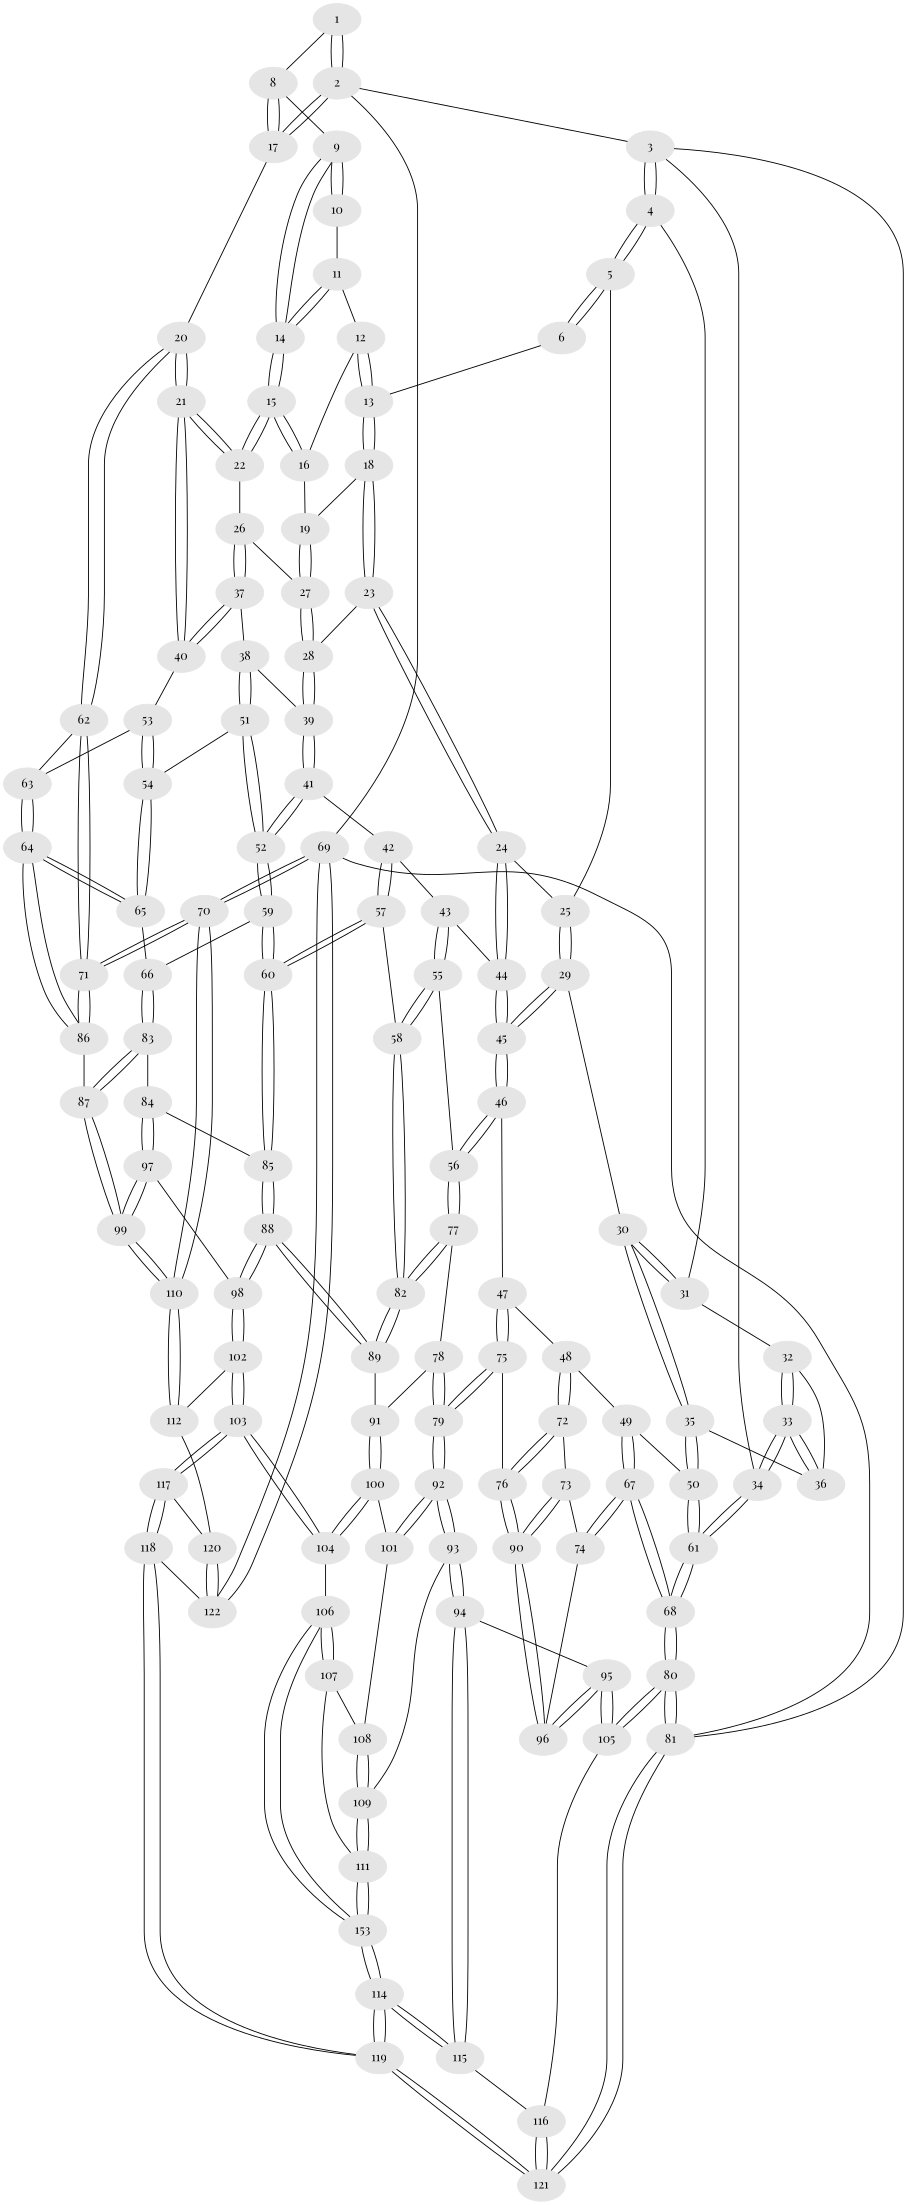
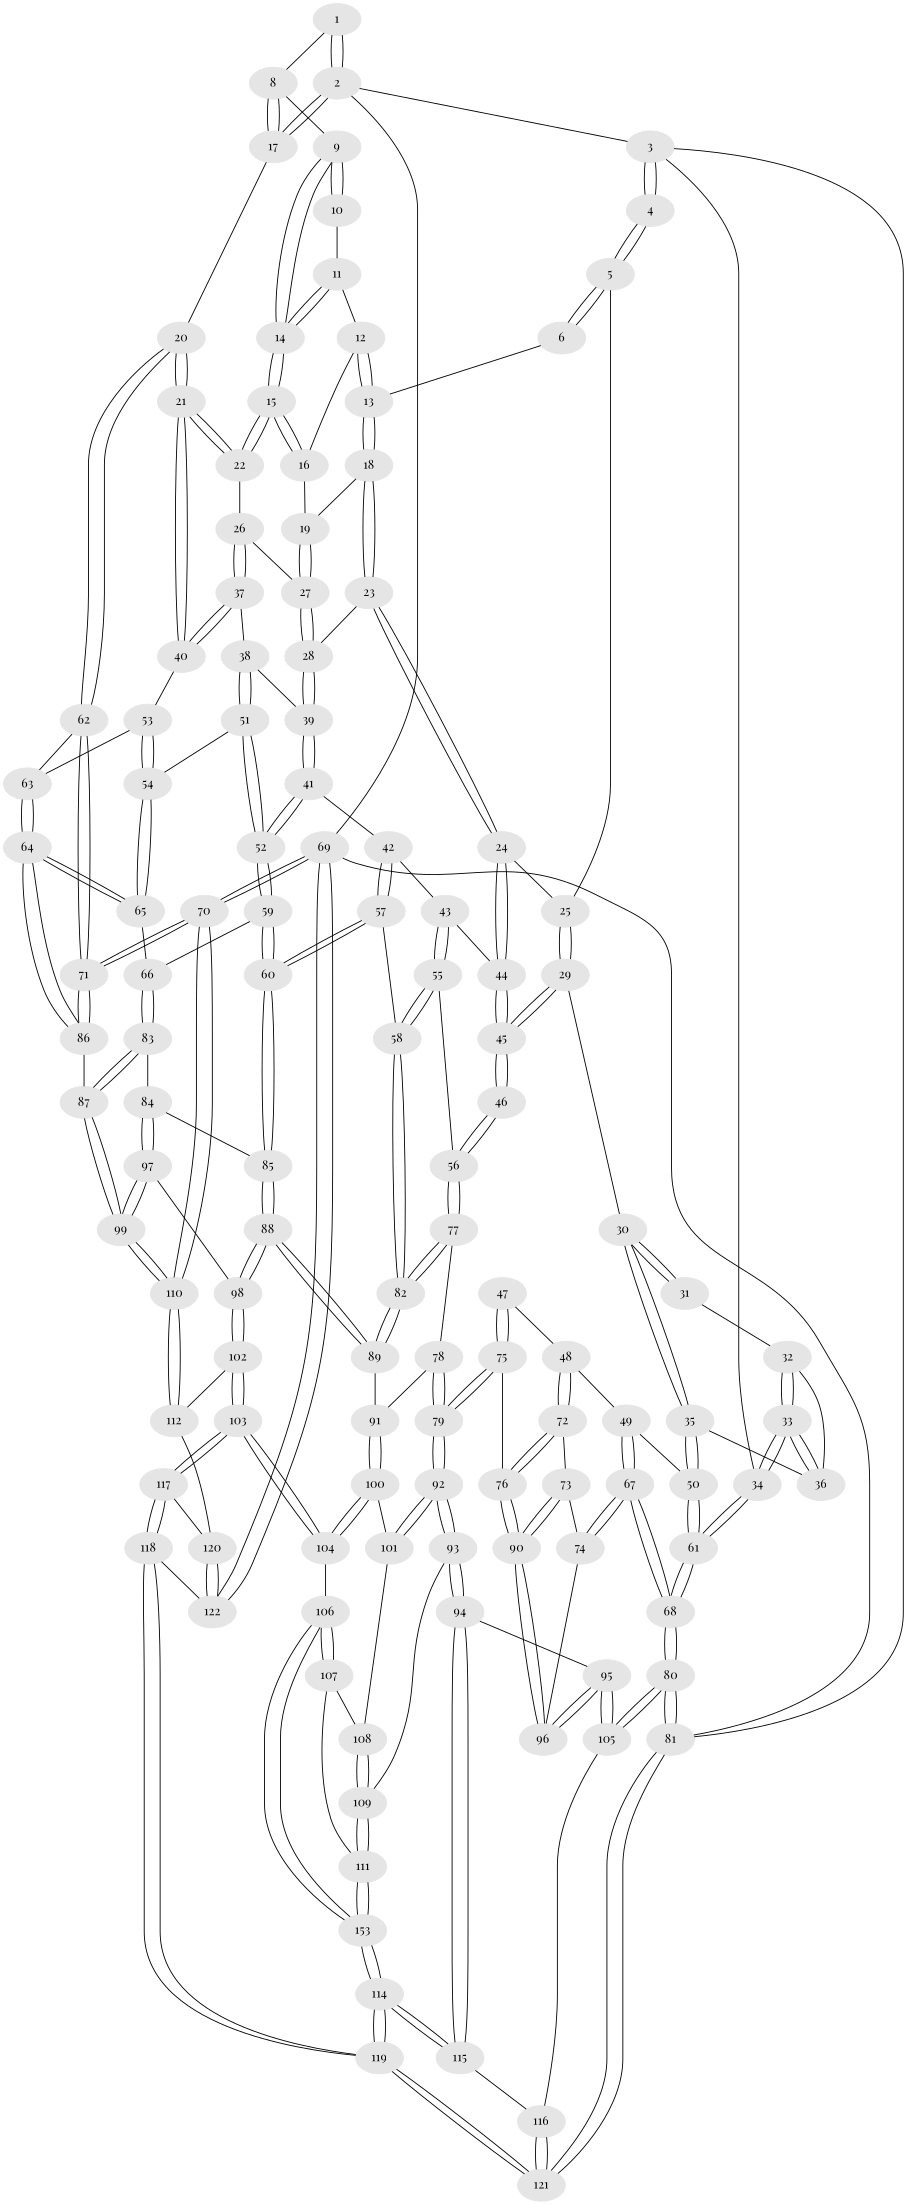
(705, 747) -> none
(502, 1198) -> none
